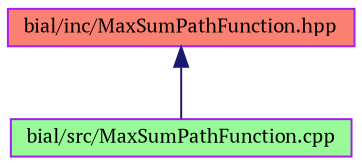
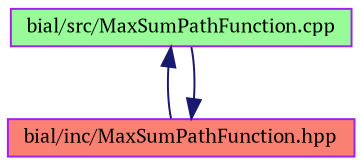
none -> (168, 93)
